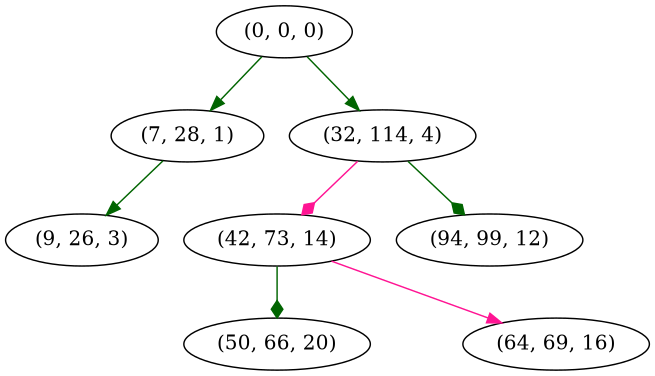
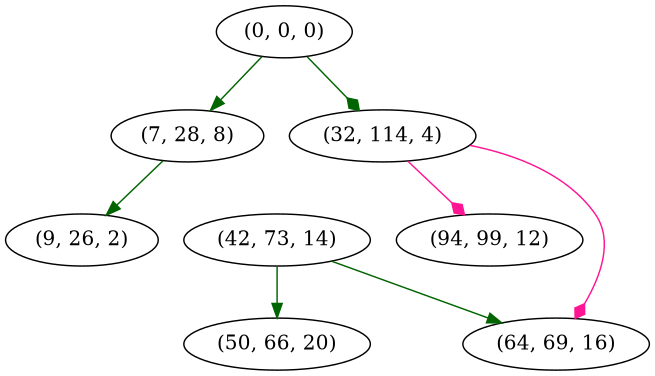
(328, 78) -> (328, 78)
(187, 136) -> (187, 136)
(336, 182) -> (578, 195)
(430, 182) -> (430, 182)
(82, 240) -> (82, 240)
(277, 285) -> (277, 285)
(410, 290) -> (410, 290)
